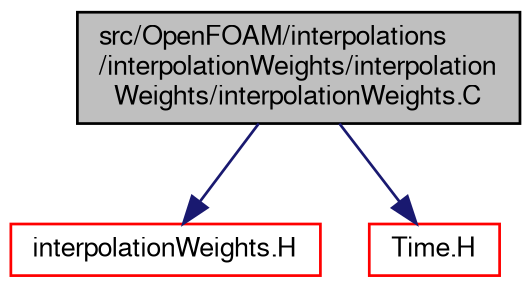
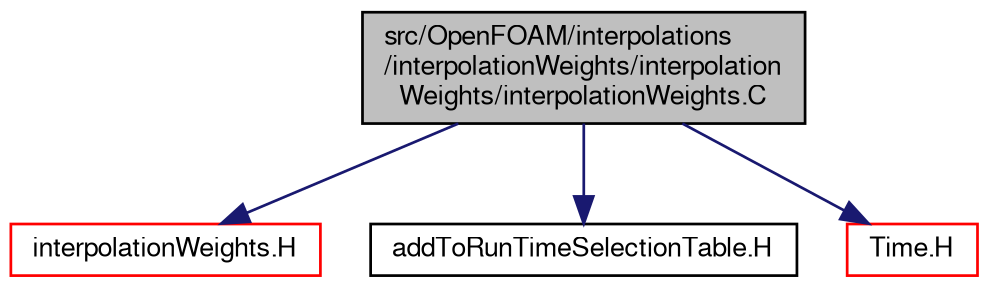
none -> (584, 250)
